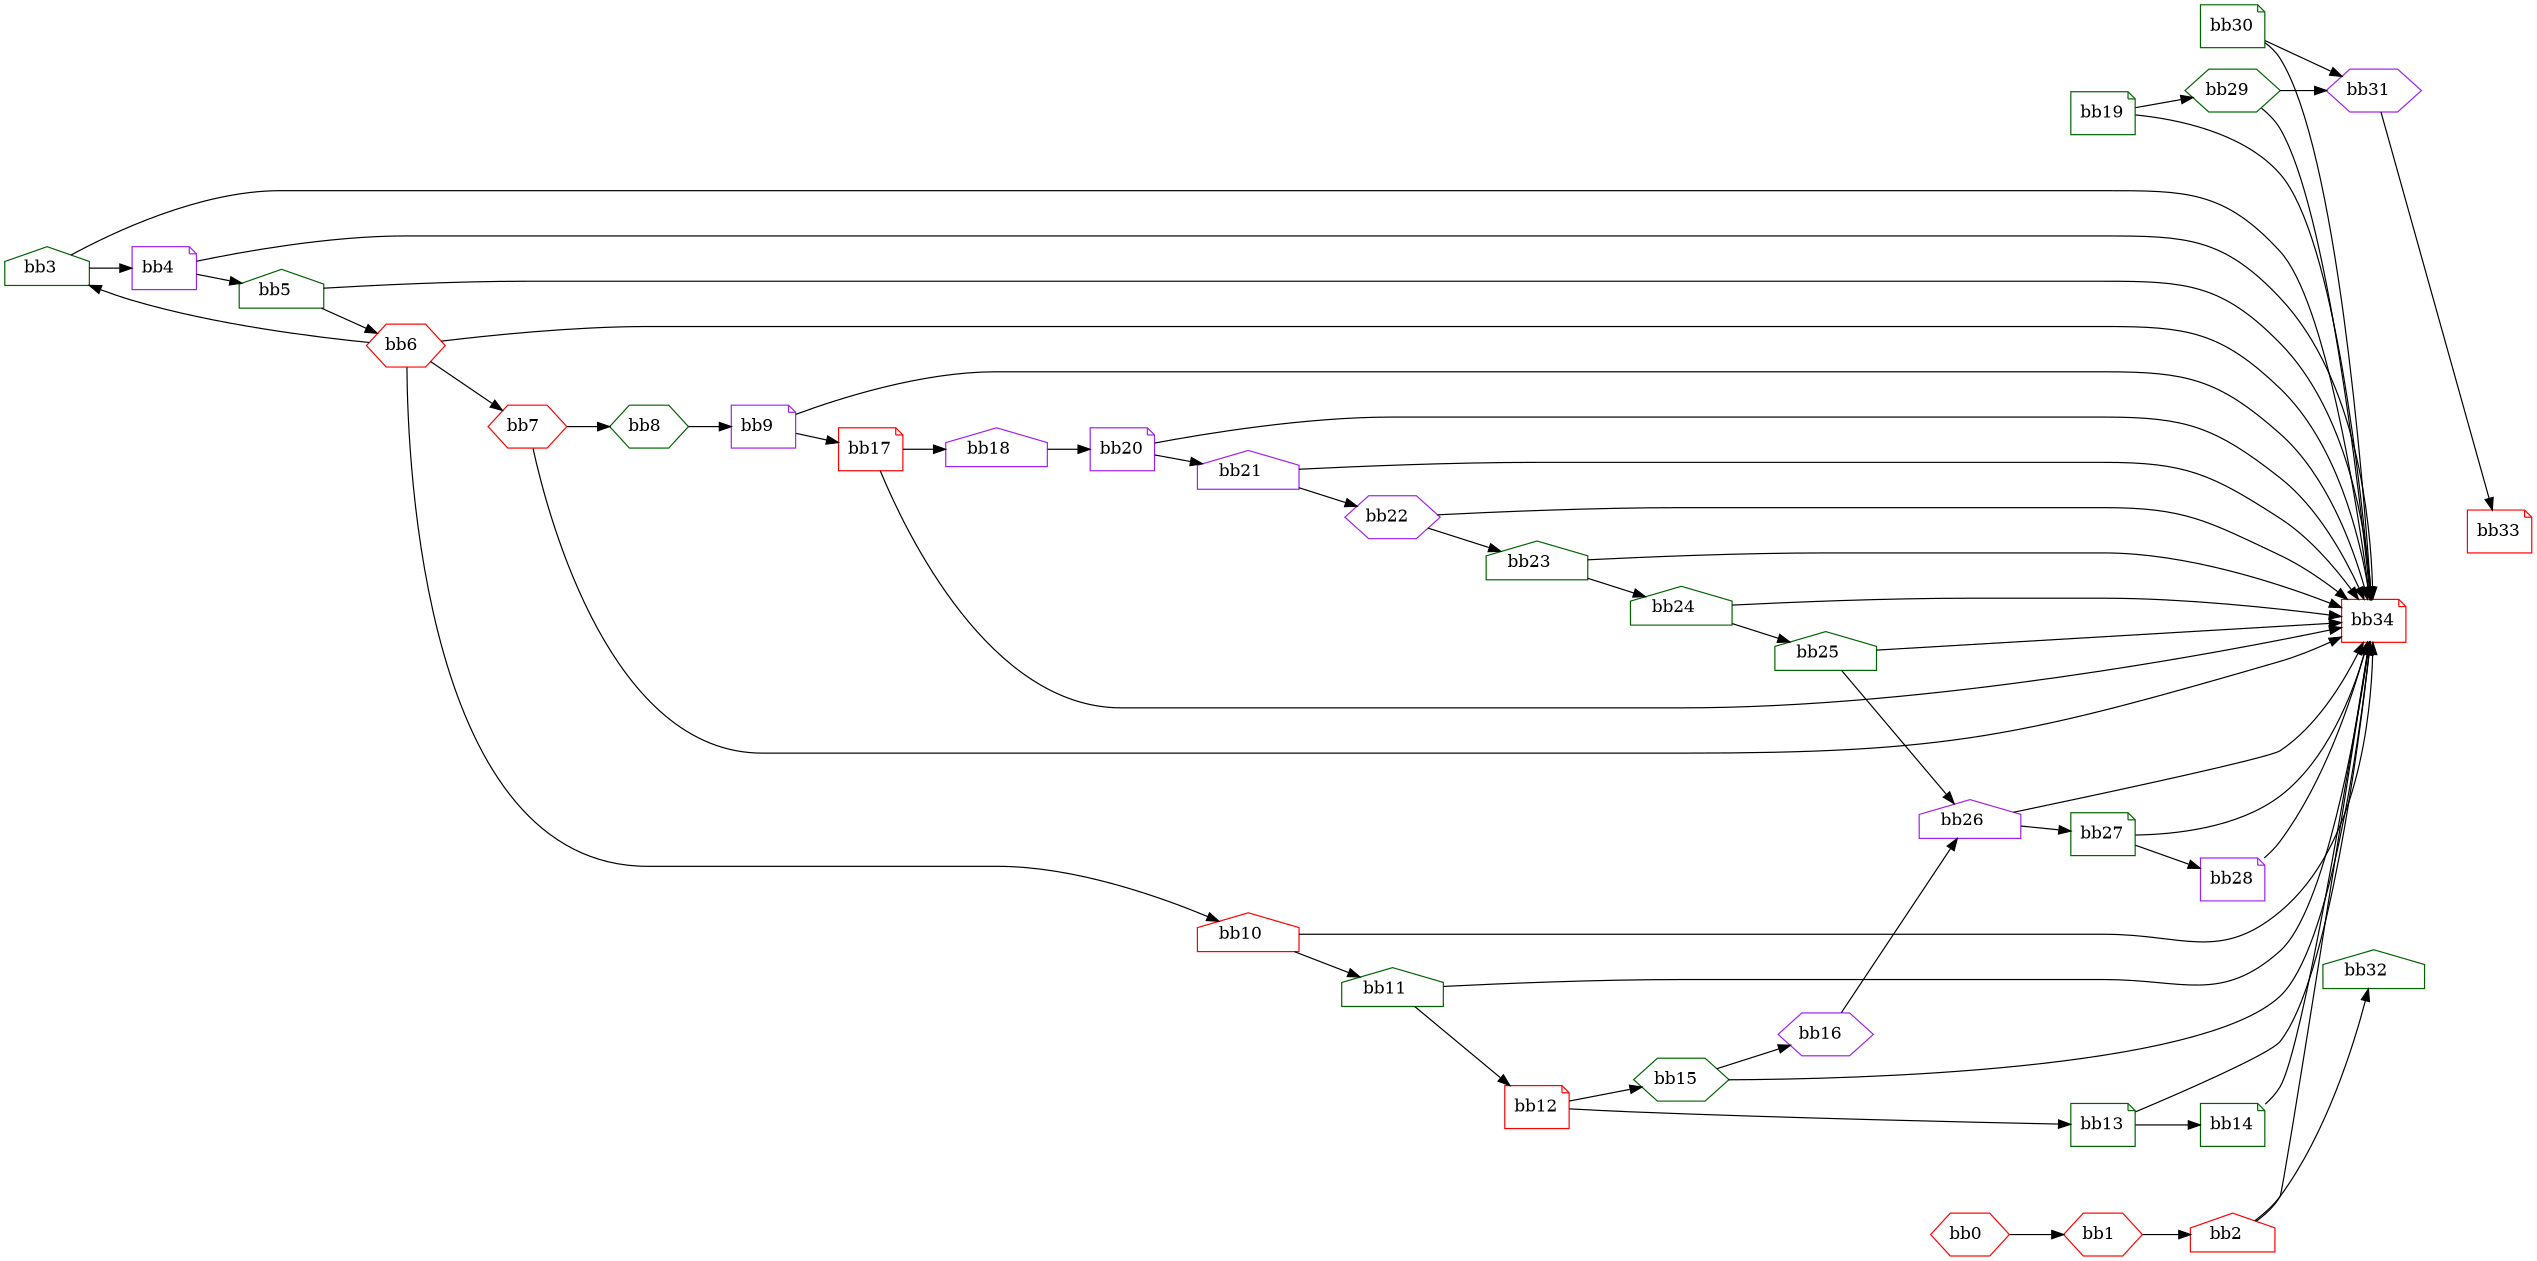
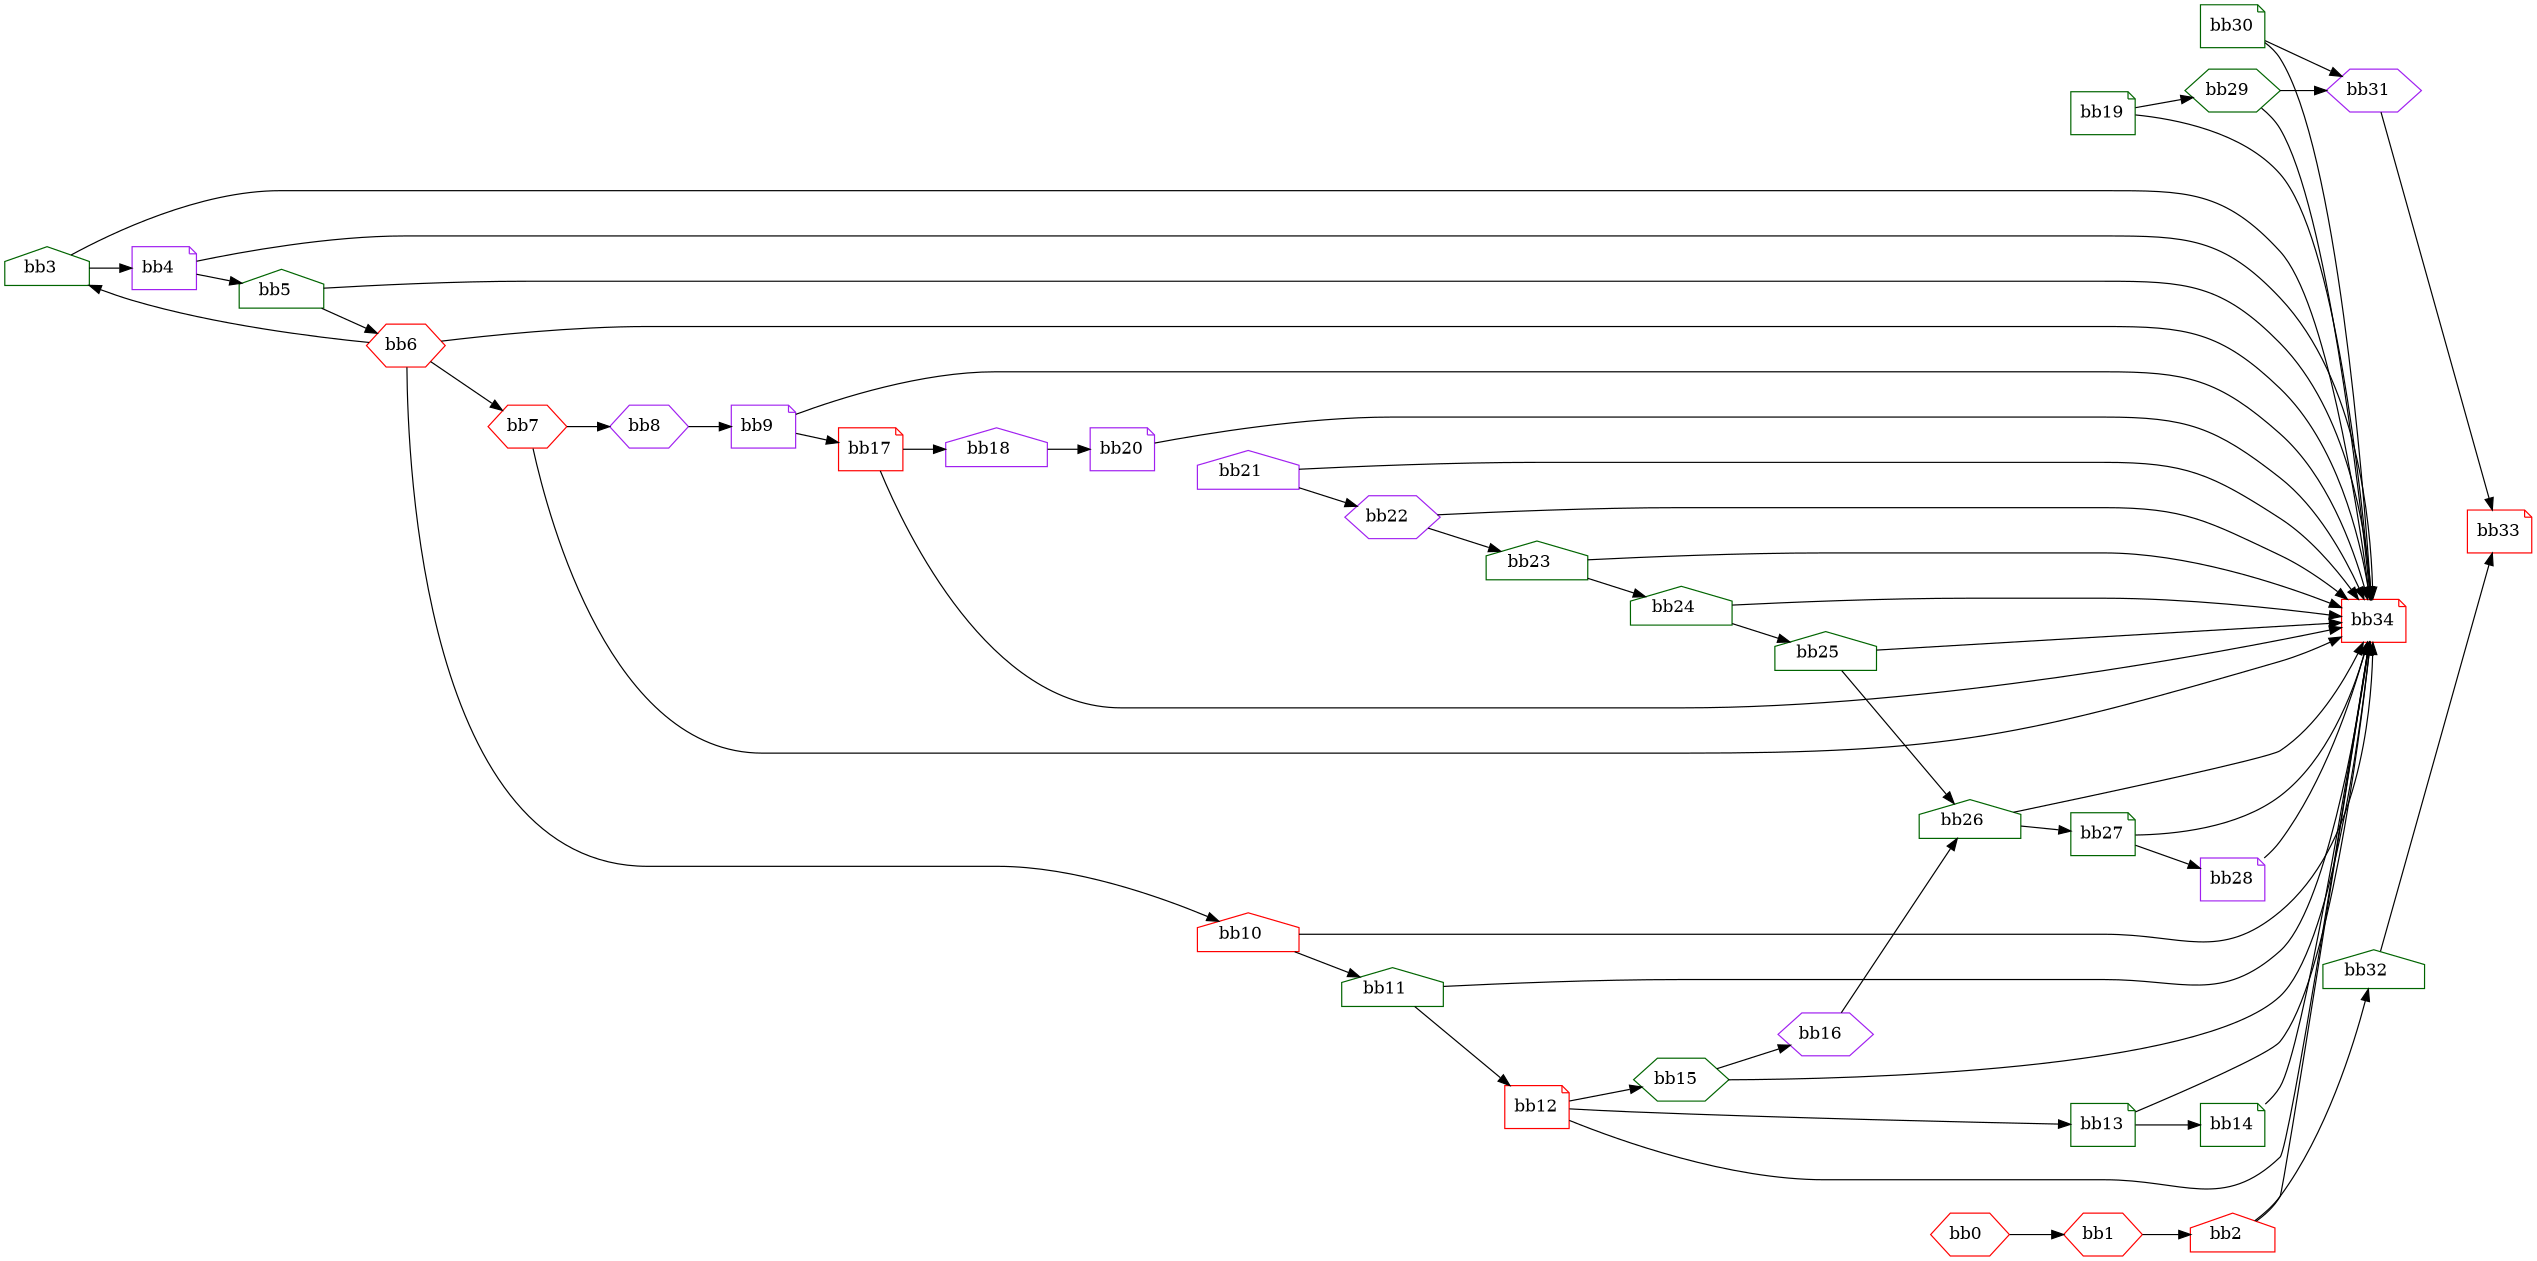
(649, 427) -> (649, 427)
(1172, 458) -> none
none -> (2435, 758)
(1970, 821) -> (1970, 821)
none -> (2180, 1187)
